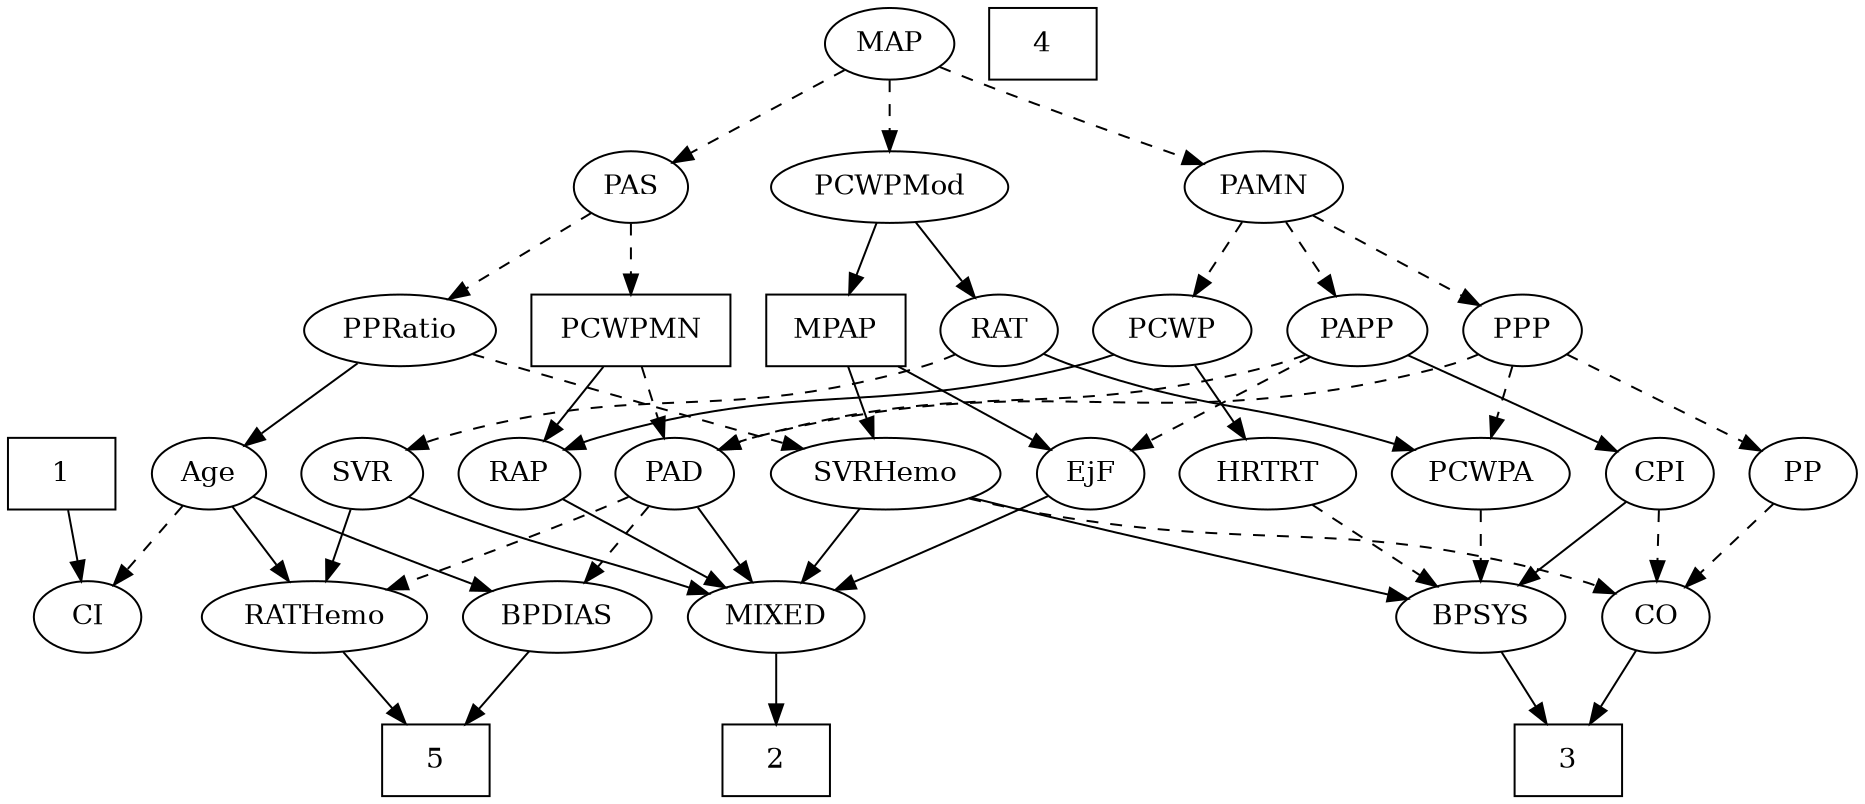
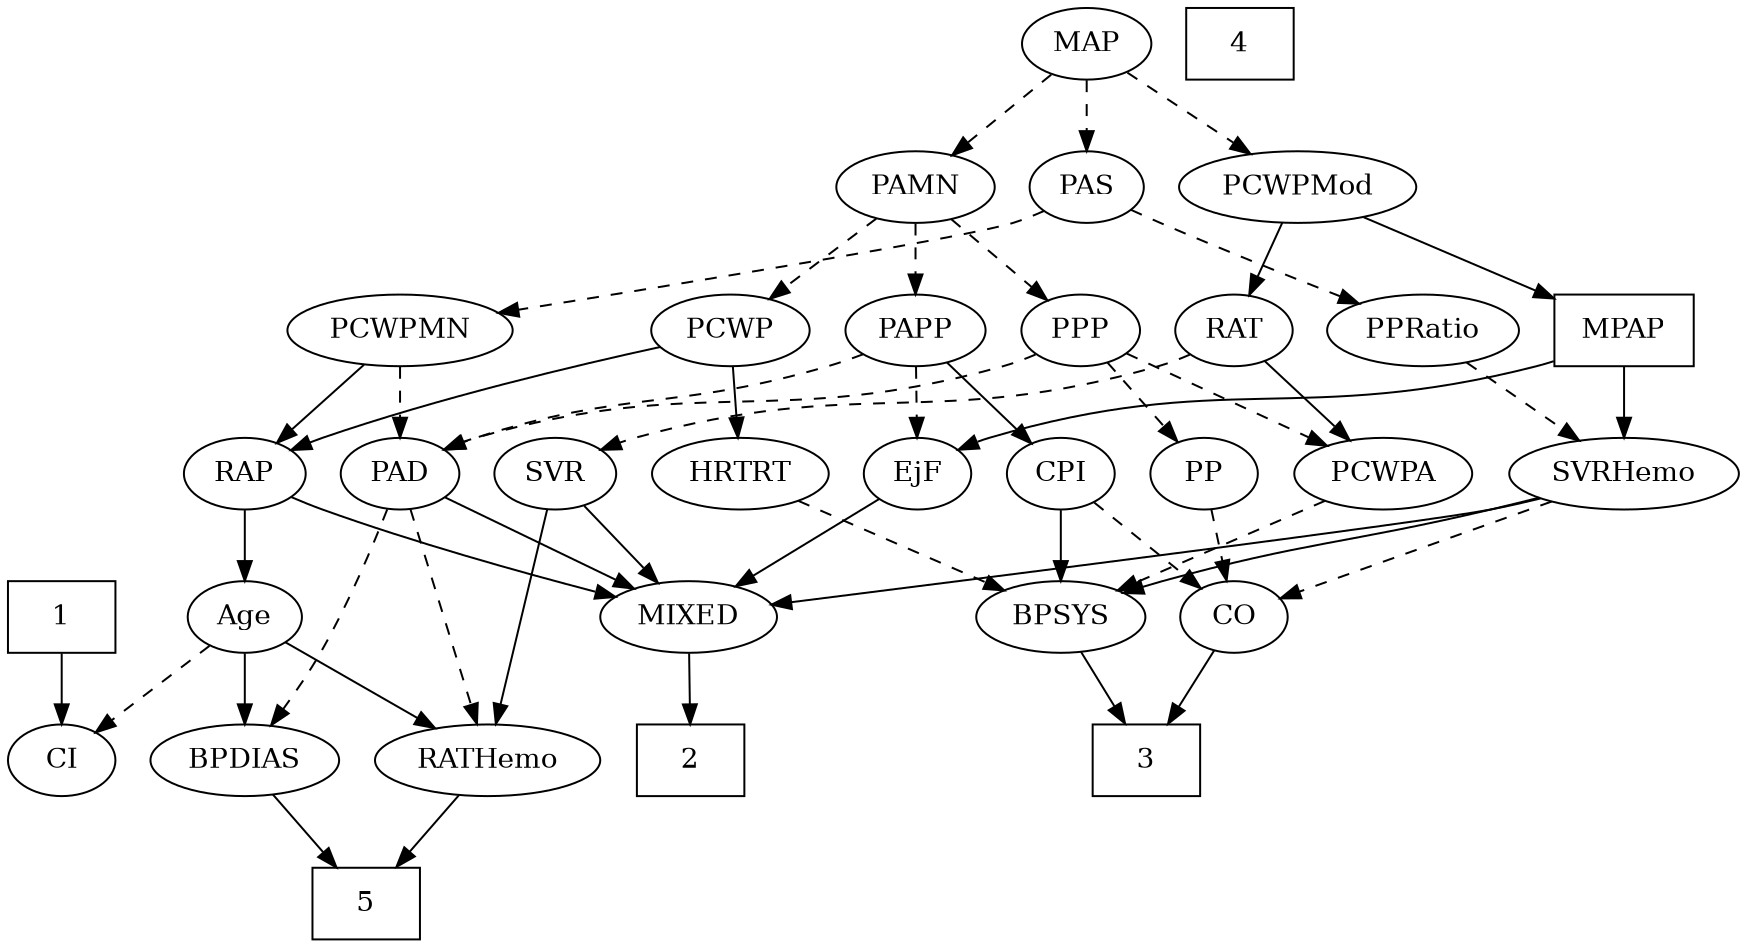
(631, 330) -> (400, 330)
(310, 398) -> (245, 536)
